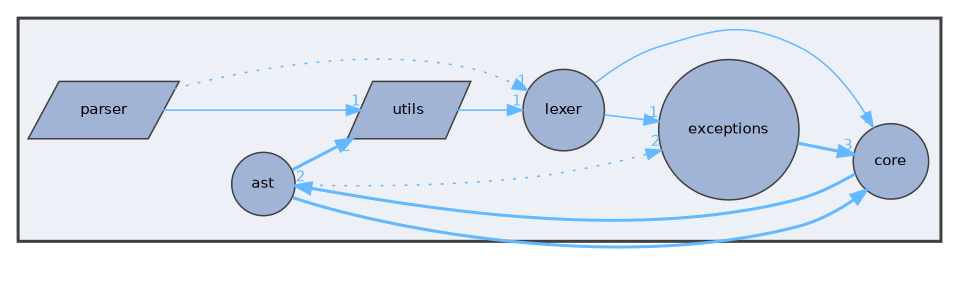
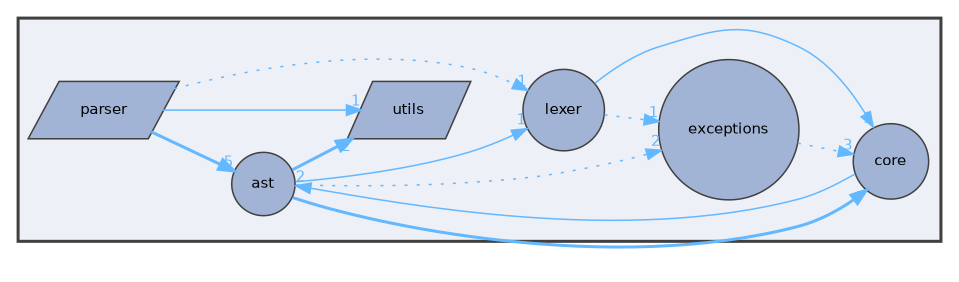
(482, 110) -> (406, 167)
(624, 117) -> (624, 117)
(818, 147) -> (818, 147)
none -> (186, 148)
(585, 220) -> (585, 220)
